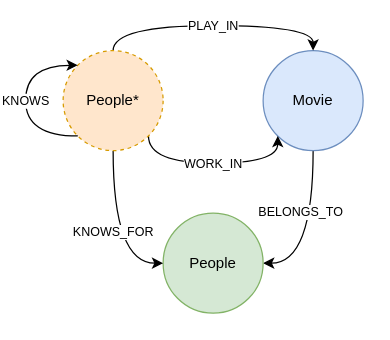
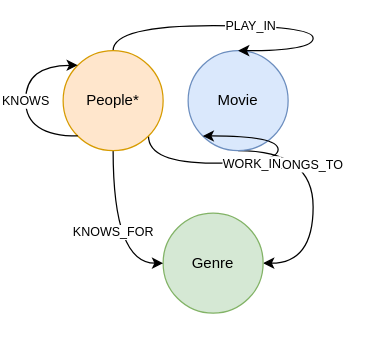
(113, 101) -> (113, 101)
(313, 101) -> (238, 101)
(213, 263) -> (213, 263)
